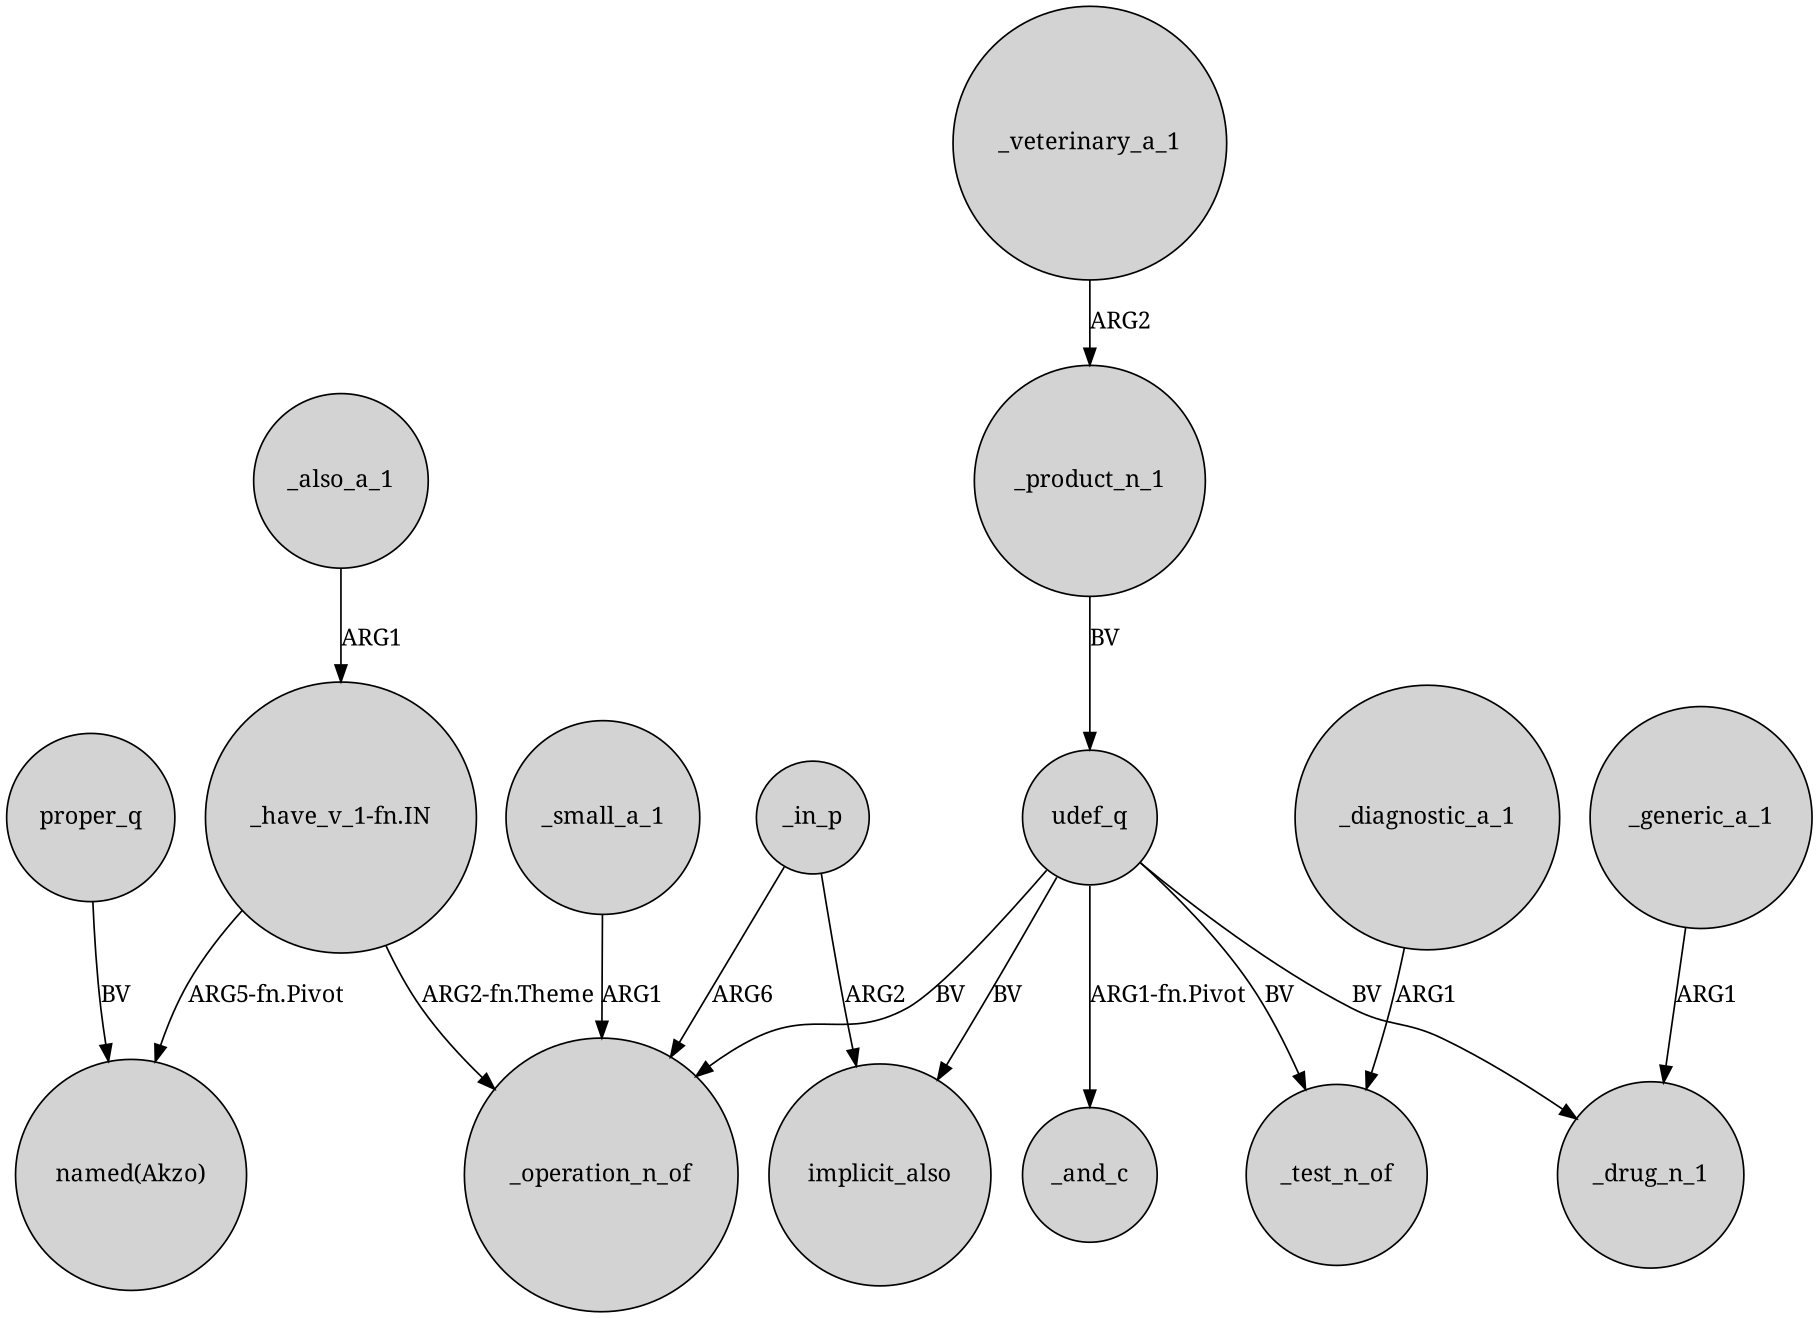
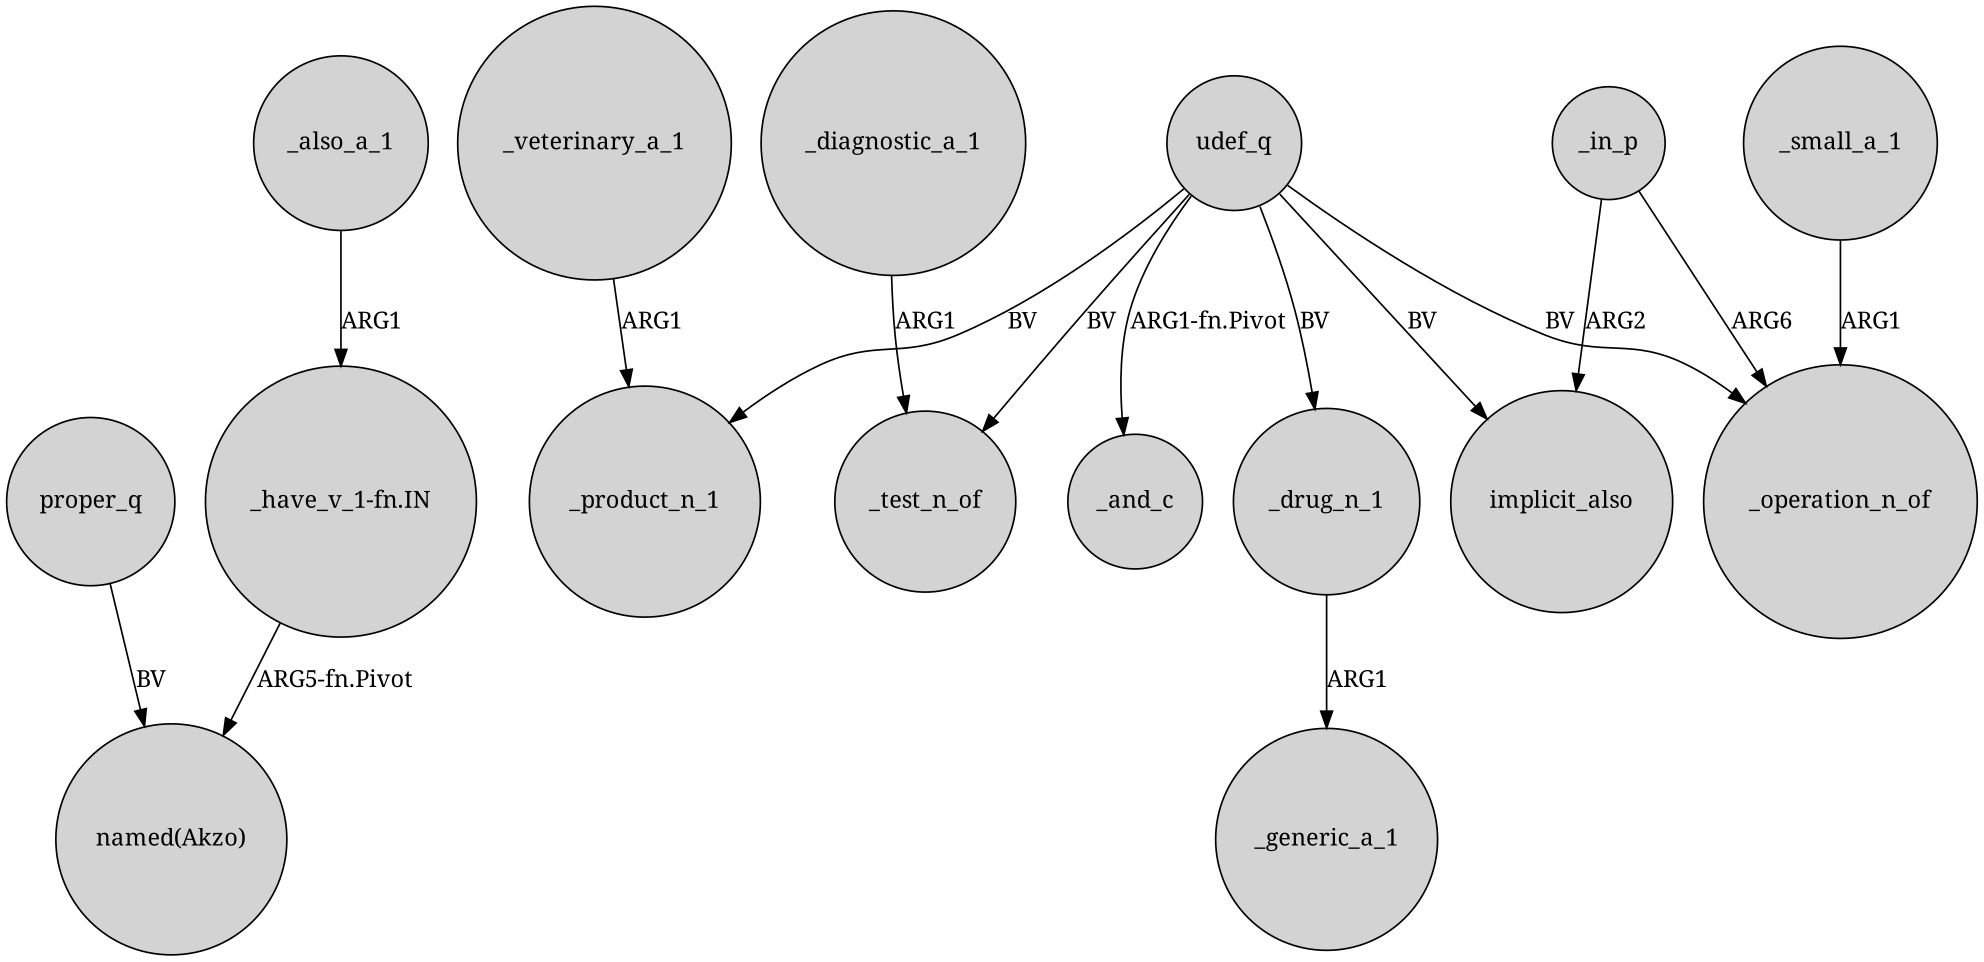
(1121, 322) -> (652, 322)
(1090, 665) -> (975, 327)
(1676, 997) -> (1327, 653)
(427, 1016) -> none
